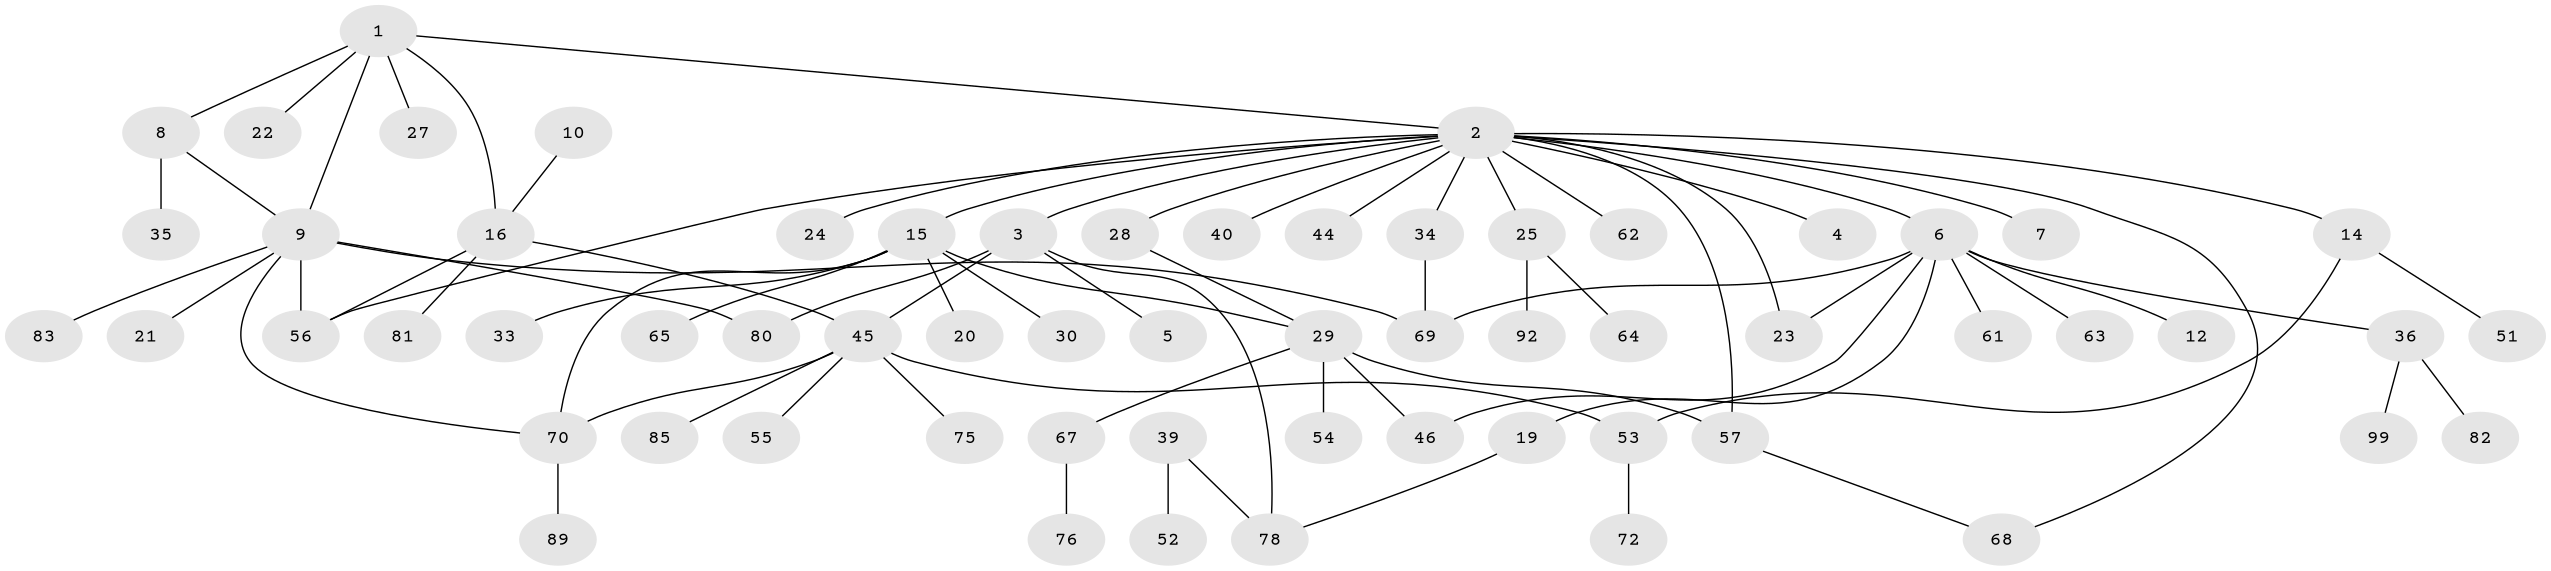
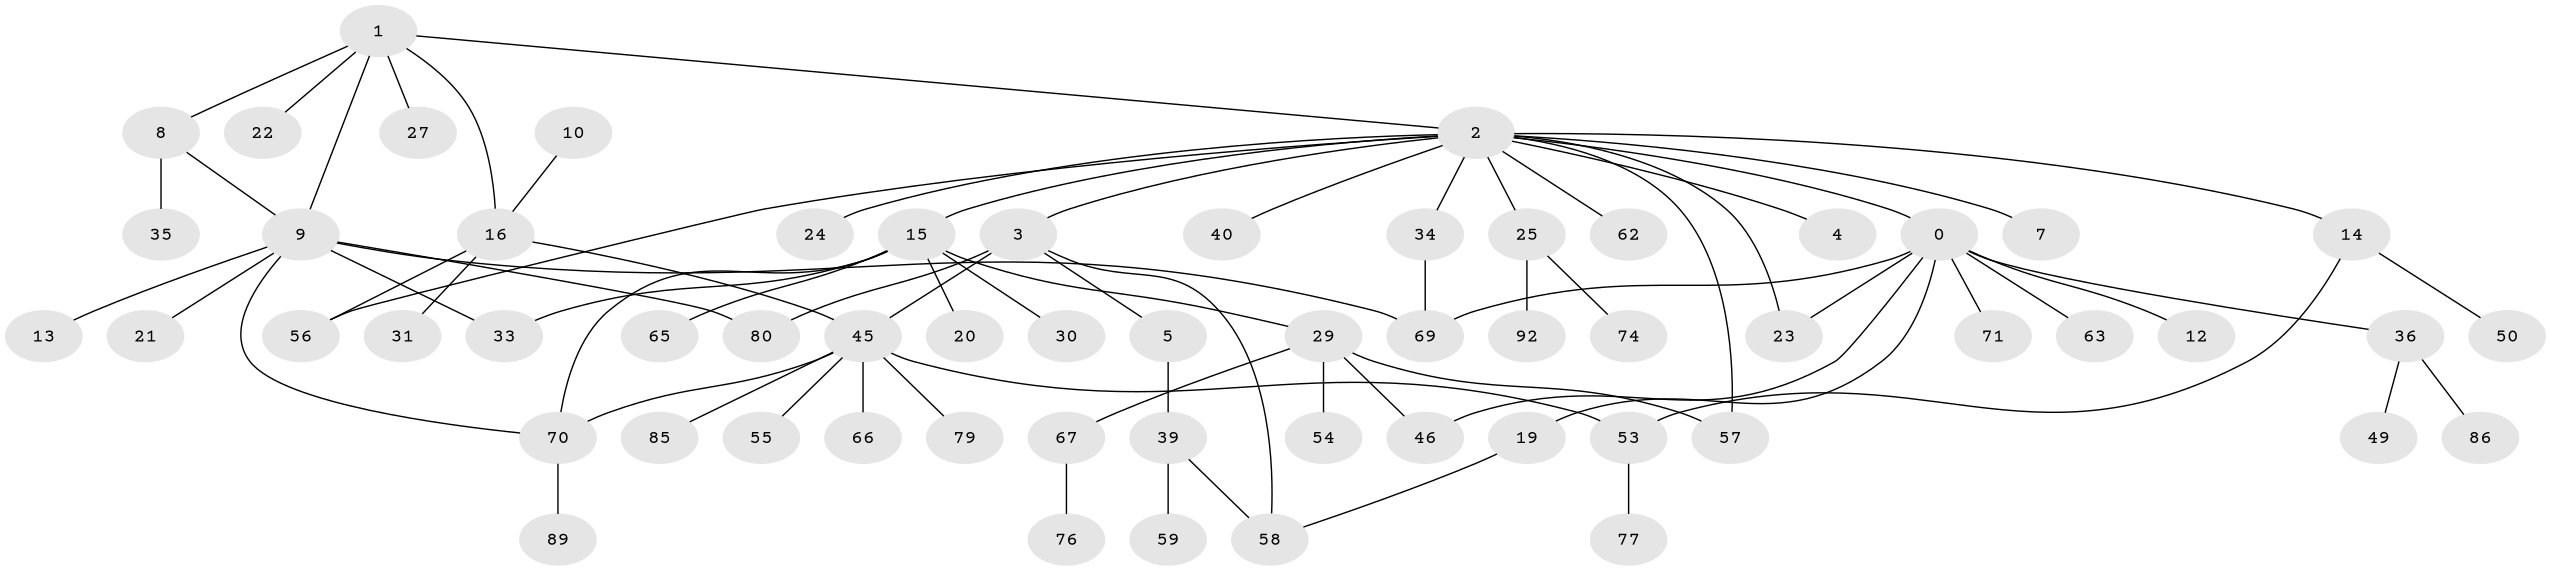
(1120, 234) -> none
(1324, 234) -> none
(1939, 234) -> (1939, 234)
(301, 285) -> (388, 278)
(44, 336) -> (44, 336)
(403, 336) -> (403, 336)
(1629, 336) -> (1629, 336)
(1993, 336) -> (1993, 336)
(2507, 336) -> (2507, 336)
none -> (1168, 382)
none -> (863, 438)
(965, 438) -> (965, 438)
(2379, 438) -> (2379, 438)
(2480, 438) -> (2480, 438)
(1168, 540) -> (1168, 540)
(1270, 540) -> (1270, 540)
(1629, 540) -> (1629, 540)
(2002, 540) -> none
